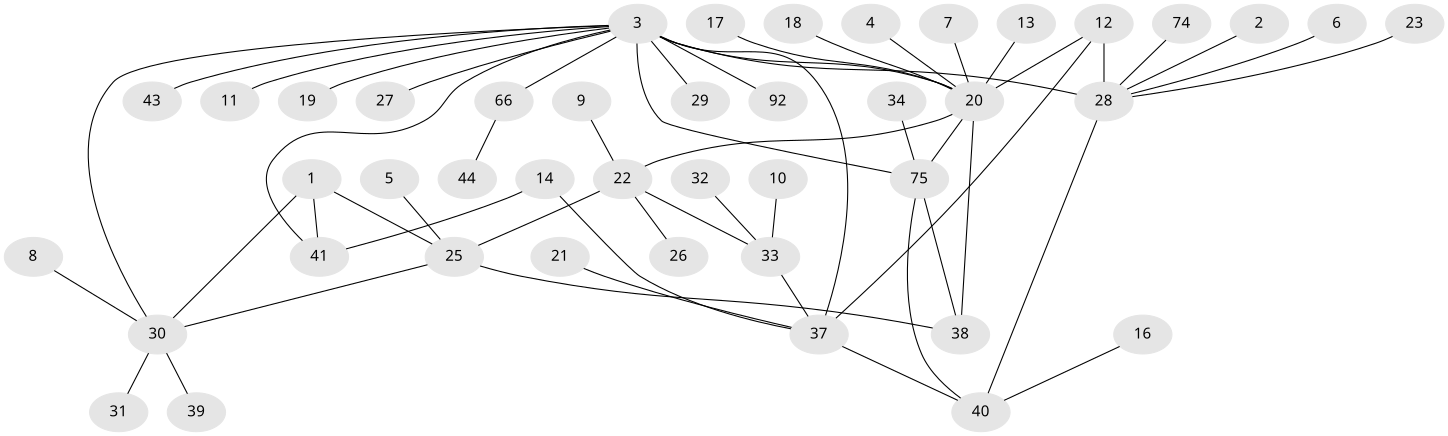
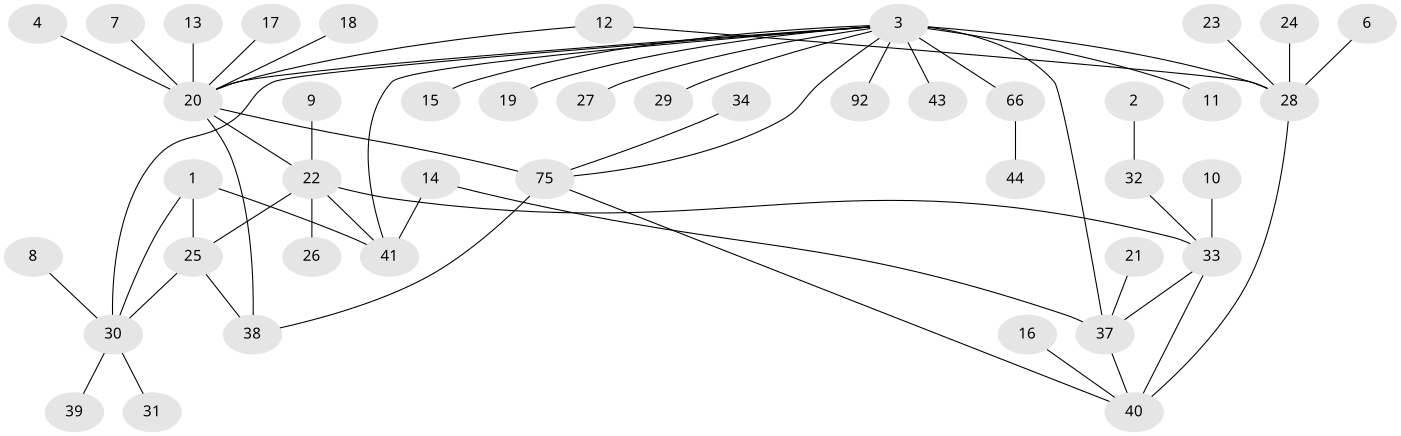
(1182, 24) -> (1290, 24)
(1182, 63) -> (1134, 140)
none -> (431, 101)
(982, 172) -> none
(390, 179) -> none
none -> (351, 218)
none -> (1173, 334)
